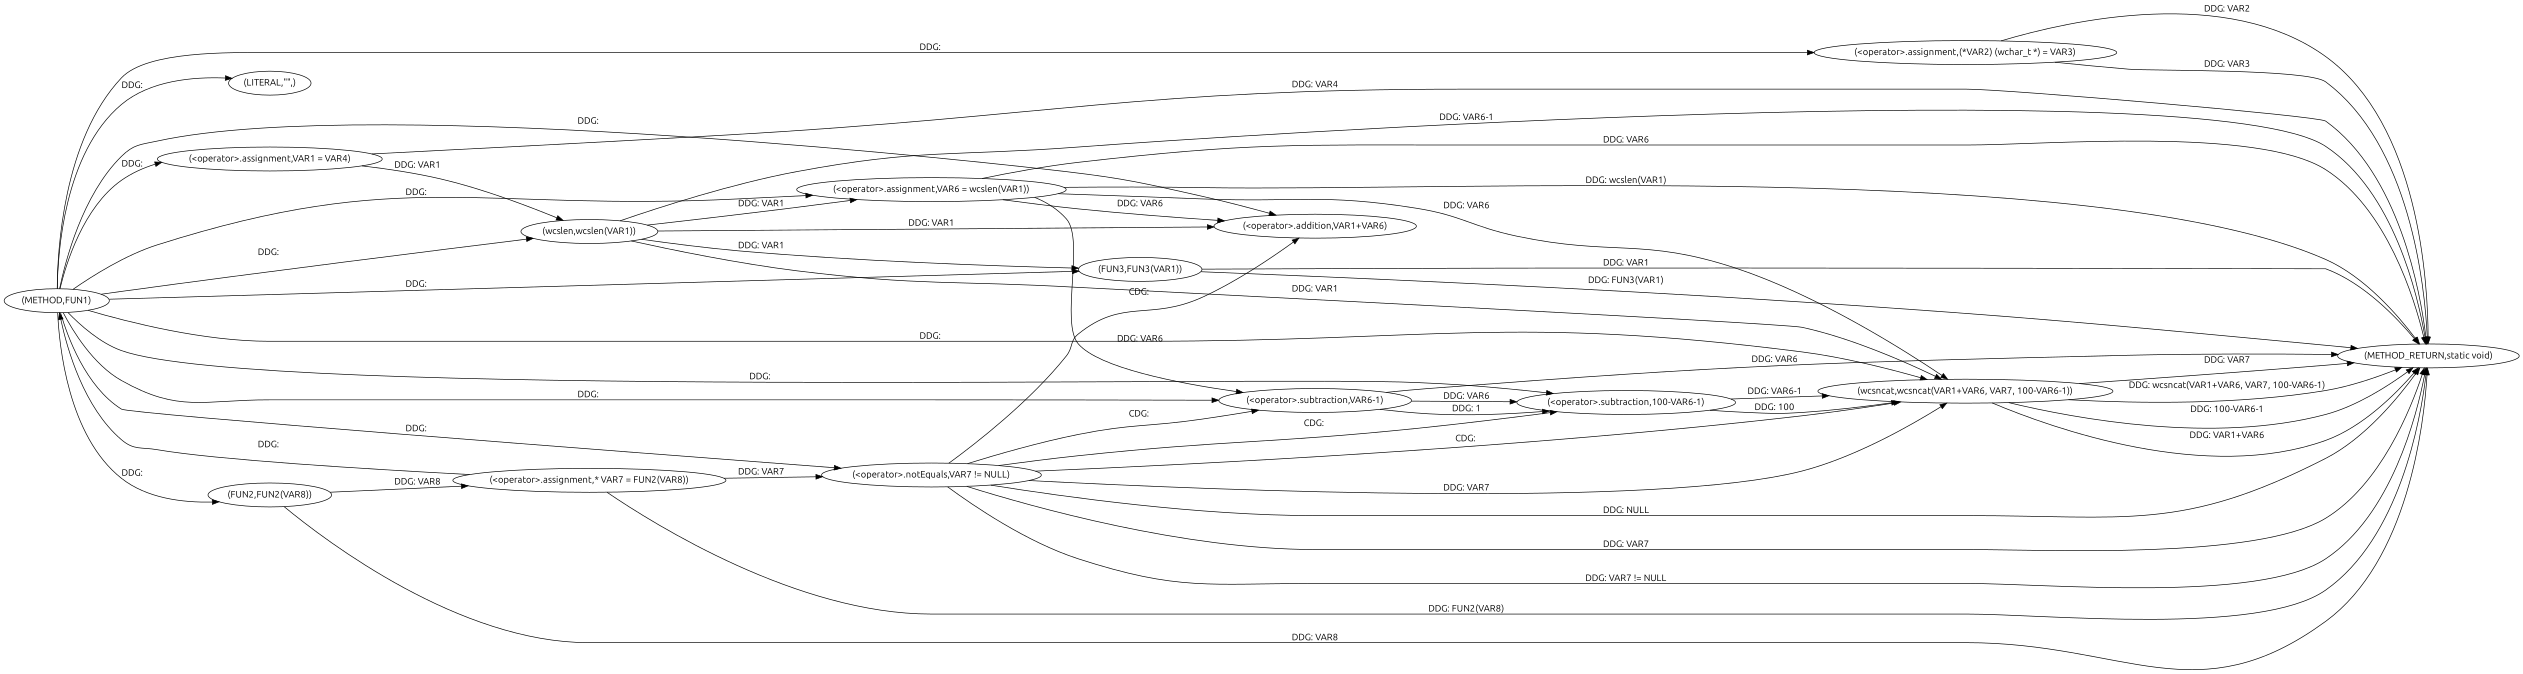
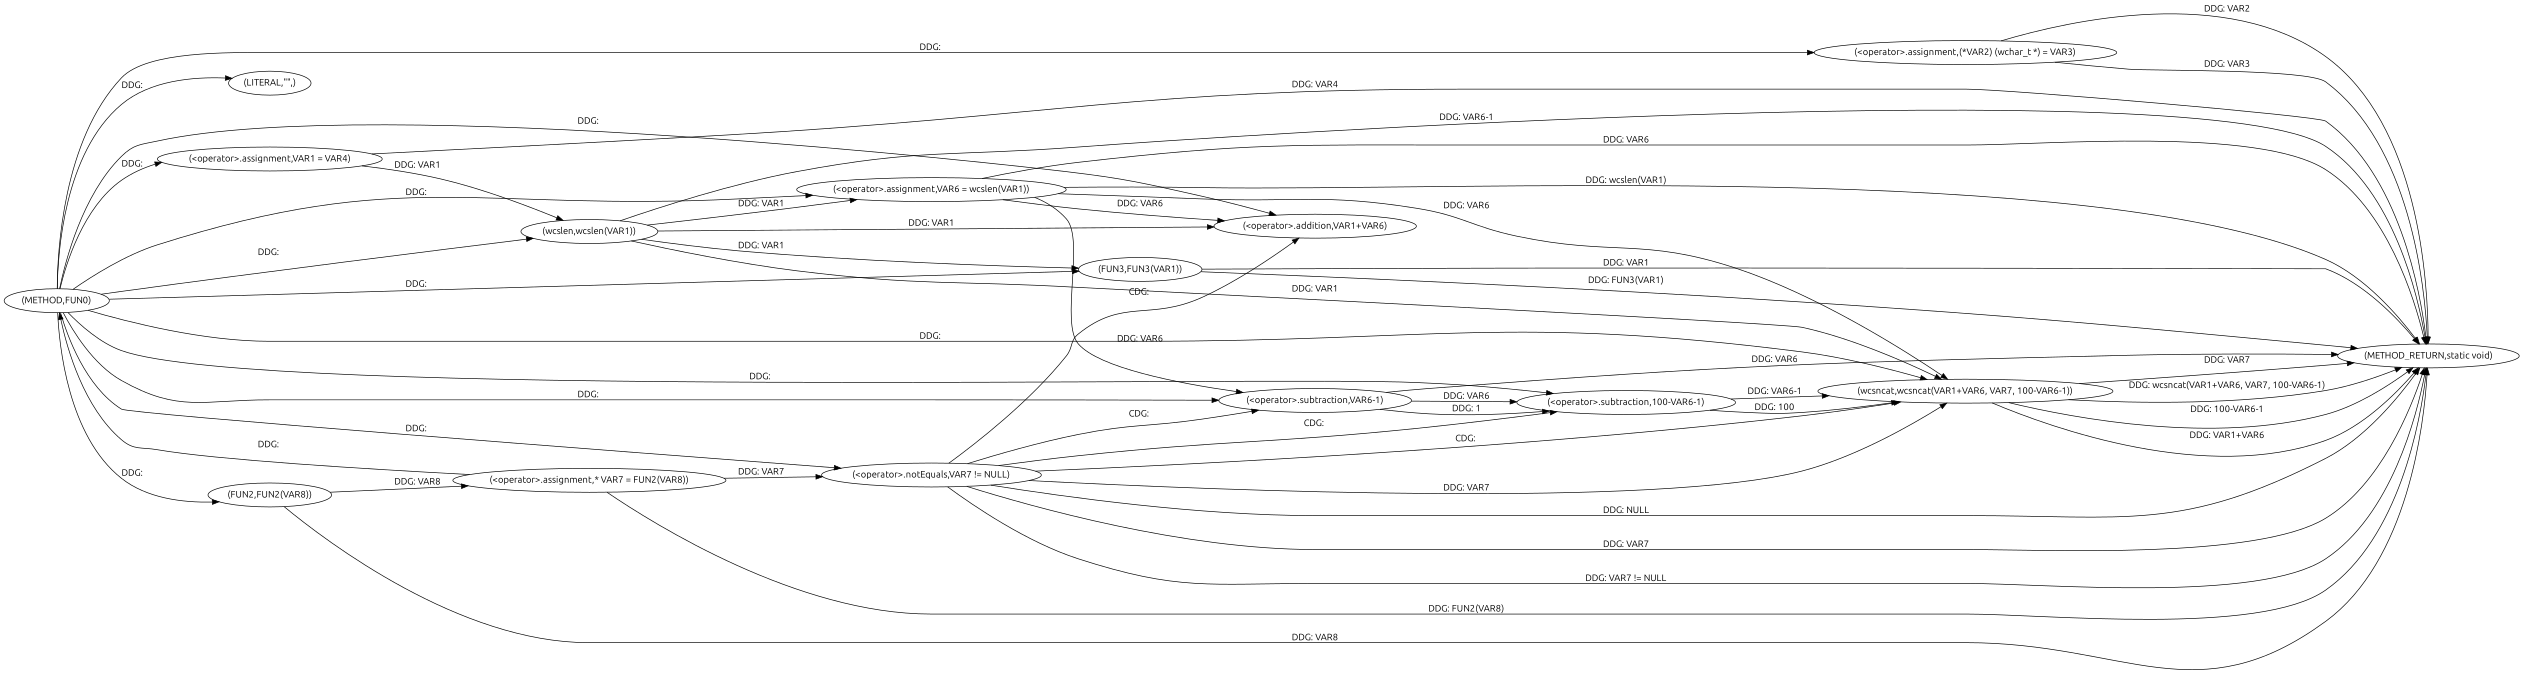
(57, 301) -> (57, 301)
